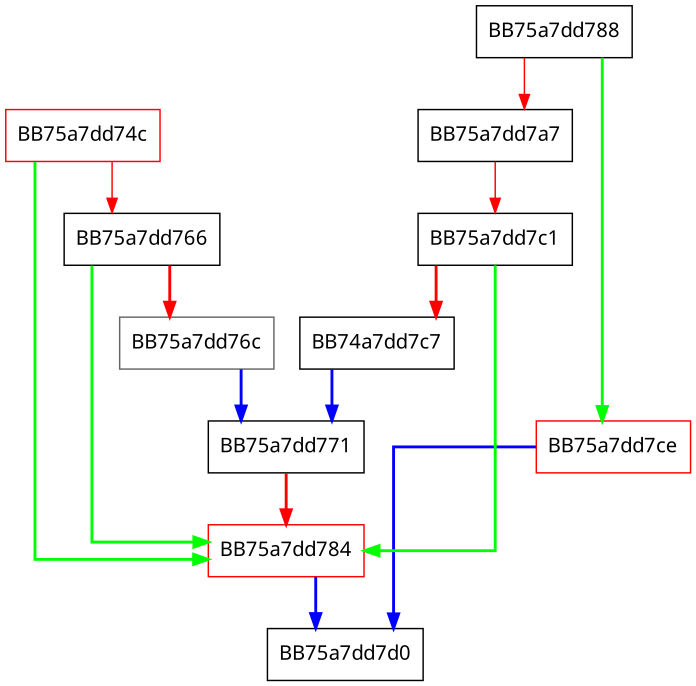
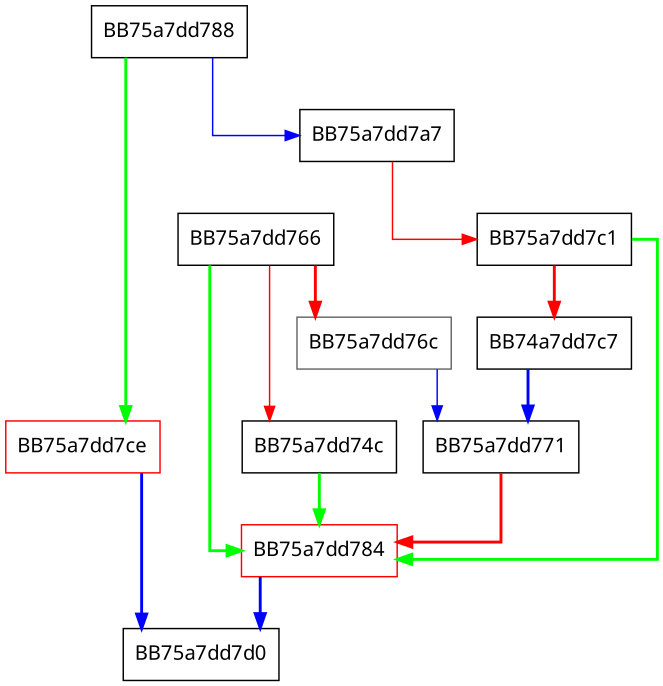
(524, 76) -> (213, 133)
(83, 136) -> (319, 447)
(112, 180) -> (270, 336)
(241, 388) -> (437, 388)
